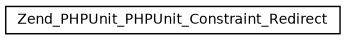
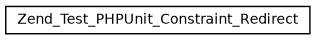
(173, 20) -> (158, 20)
